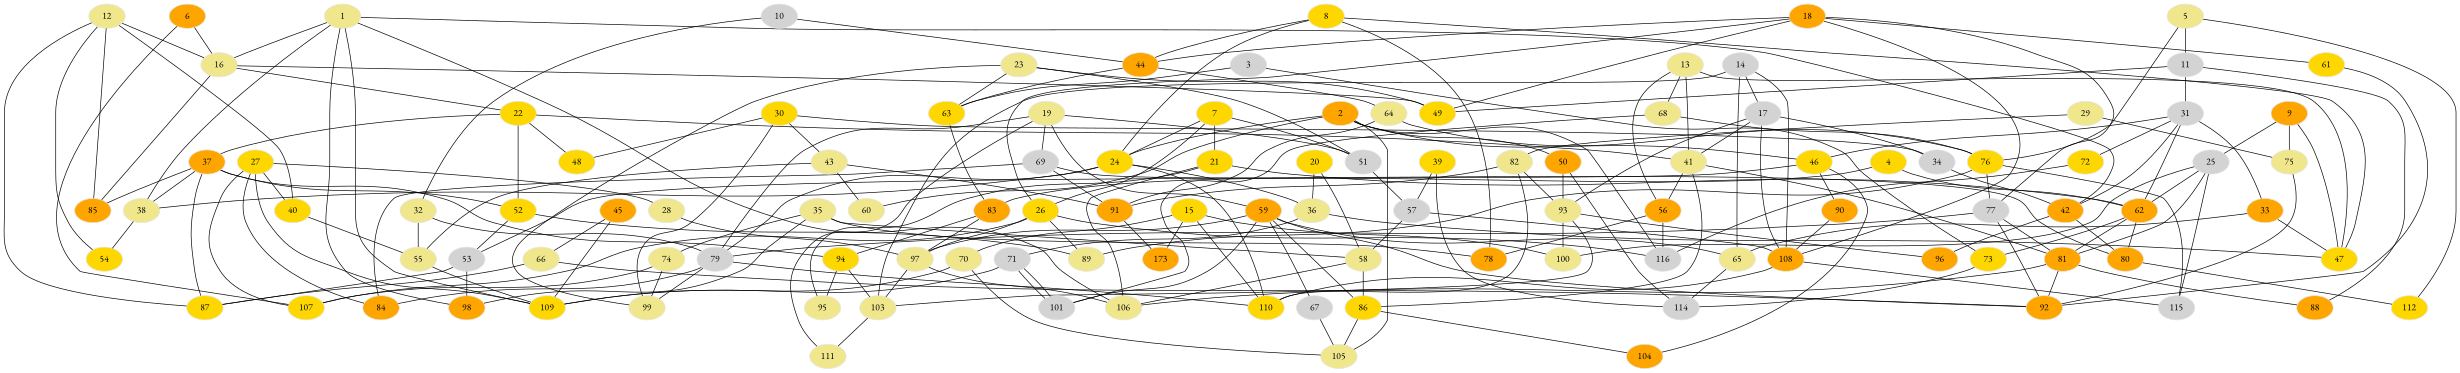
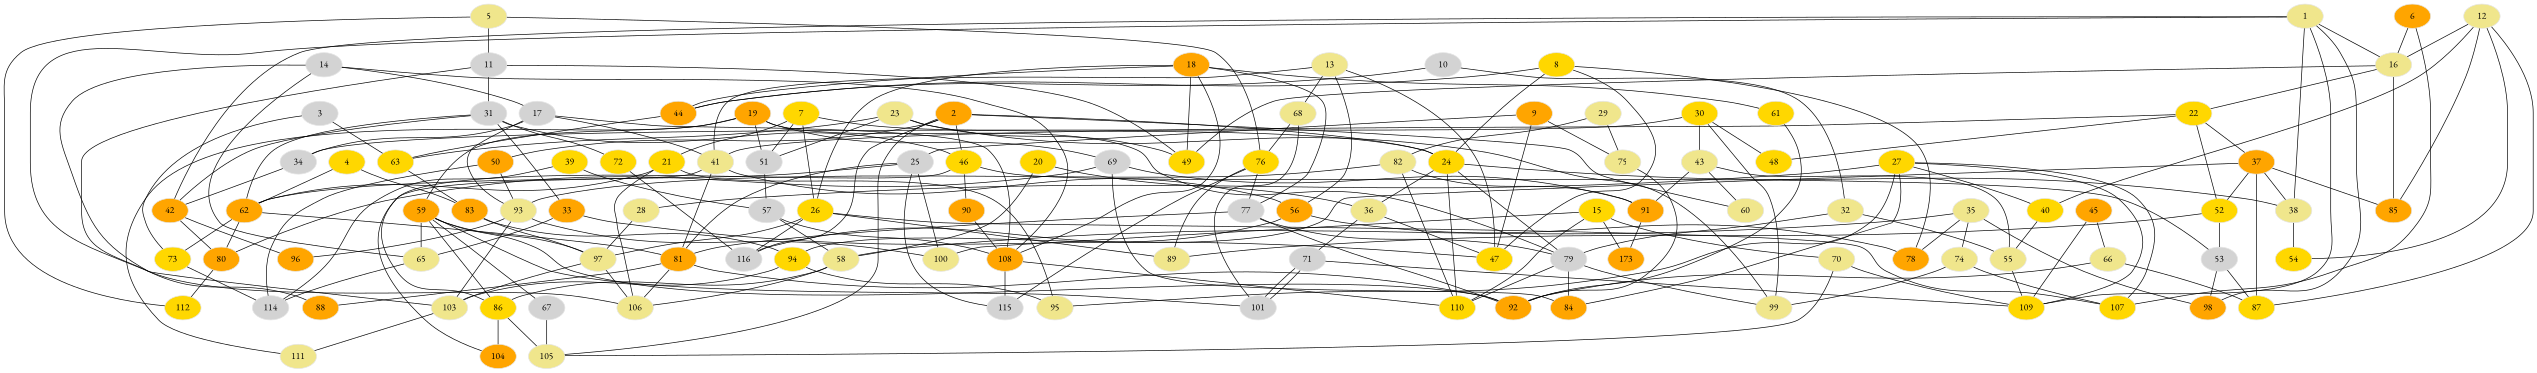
(1047, 113) -> (753, 113)
(1389, 113) -> none
none -> (1526, 288)
